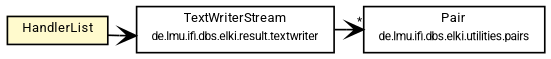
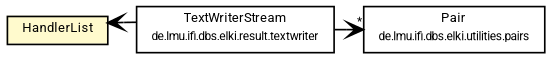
(113, 35) -> (130, 22)
